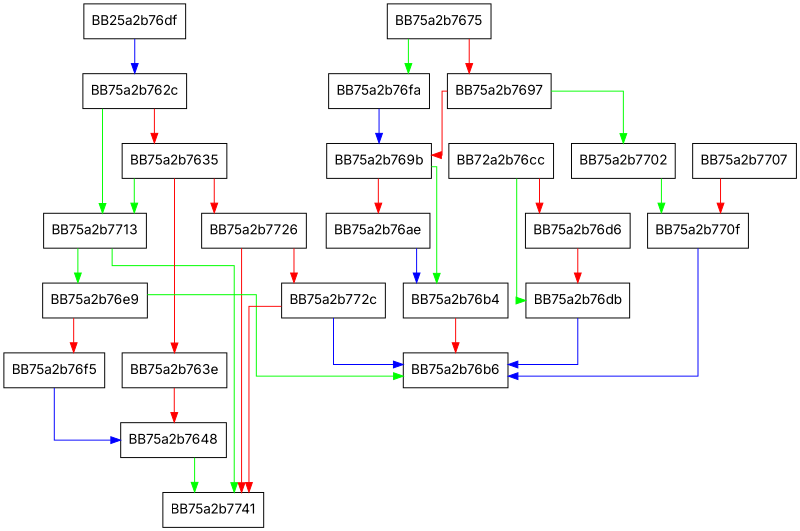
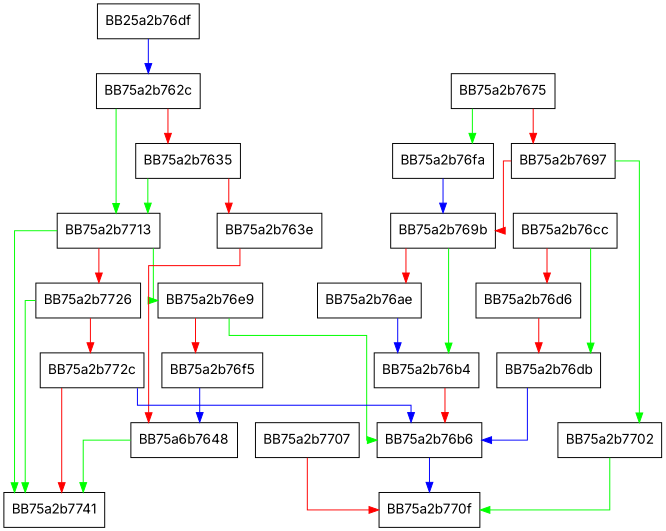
(501, 161) -> (565, 231)
(214, 191) -> (99, 261)
(242, 365) -> (25, 386)
(672, 376) -> (429, 470)
(174, 440) -> (184, 440)
